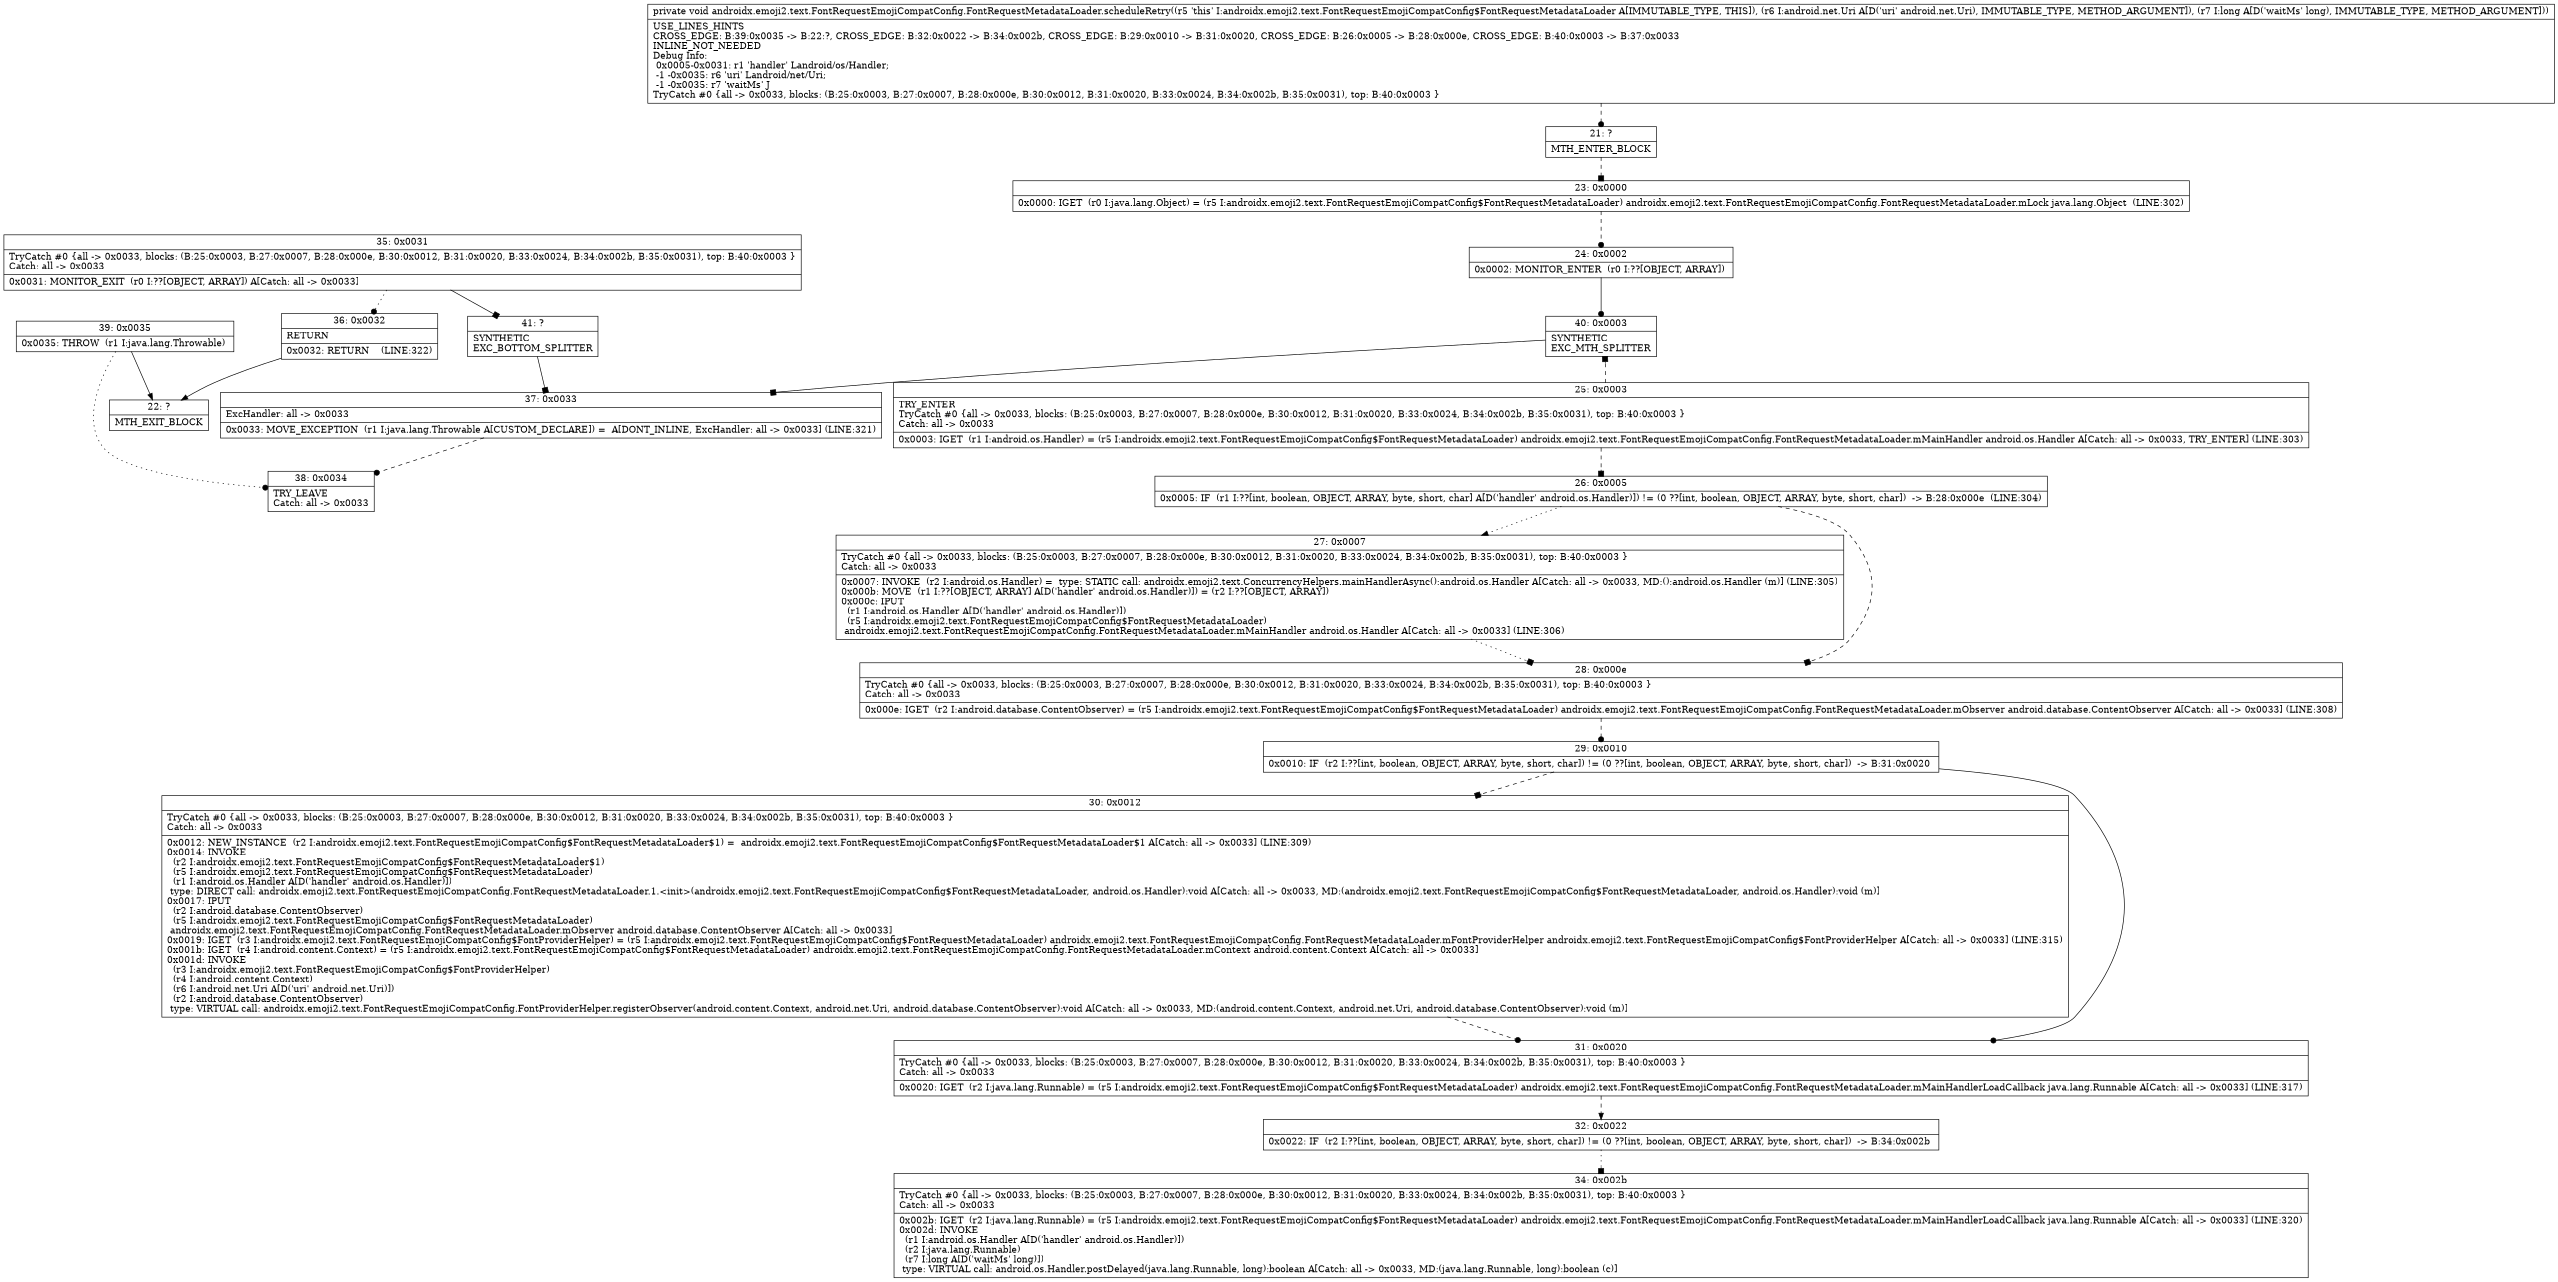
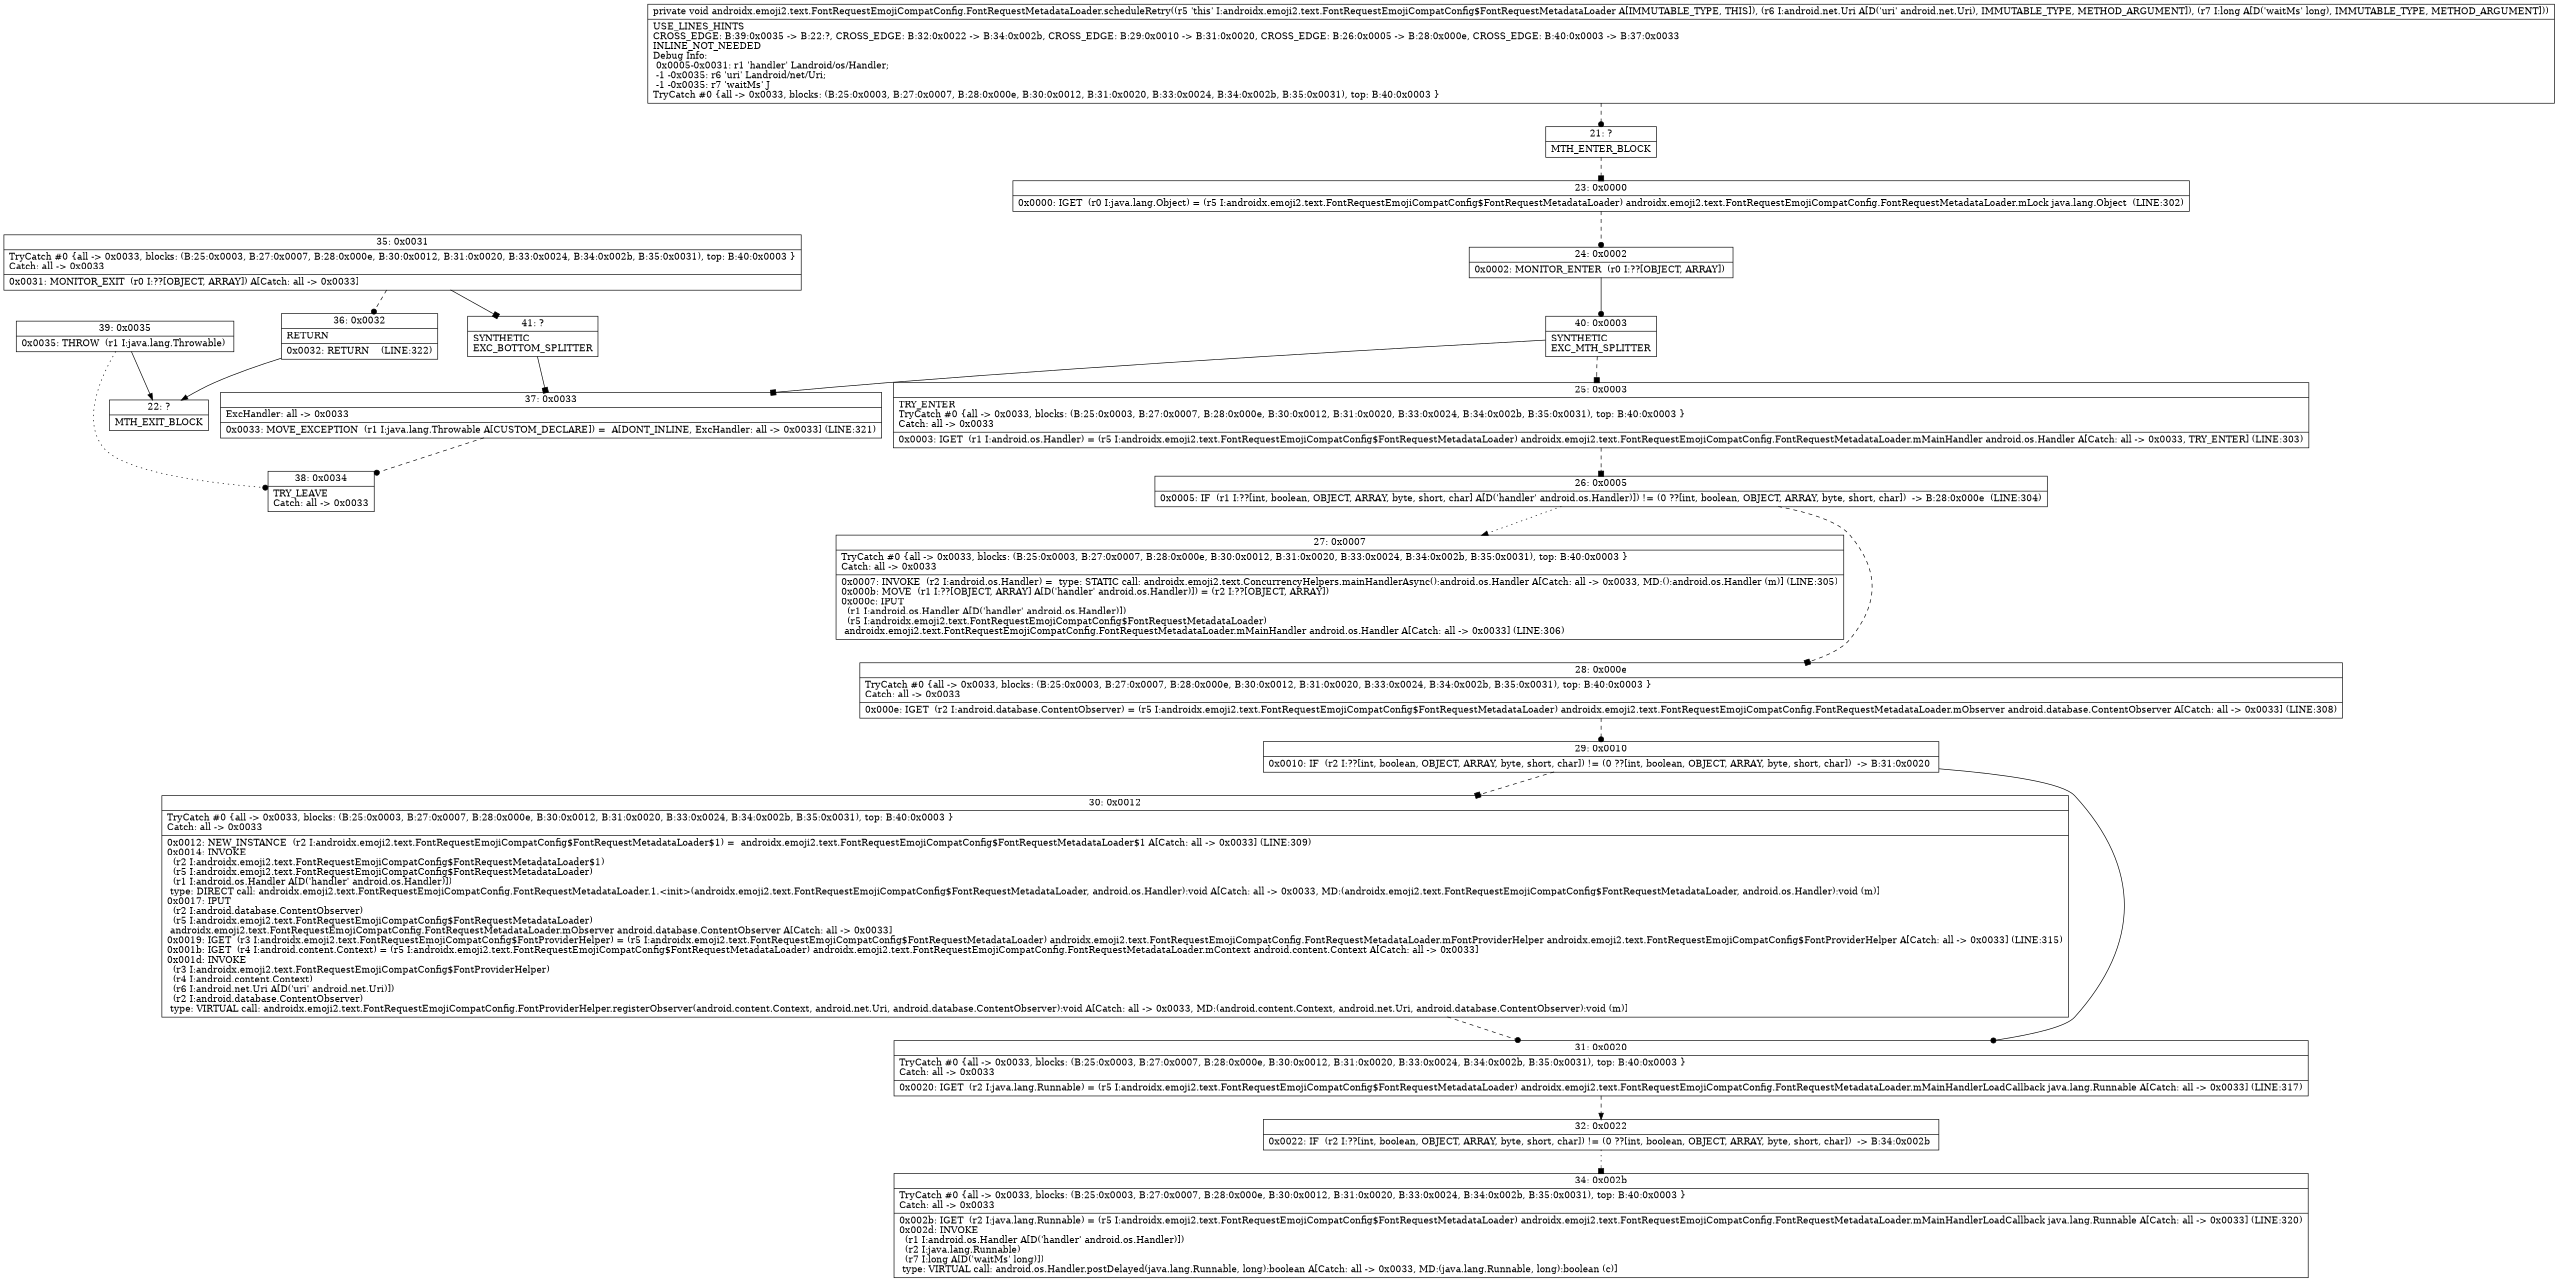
(381, 300) -> (381, 300)
(1606, 373) -> (1597, 366)
(1499, 650) -> none
